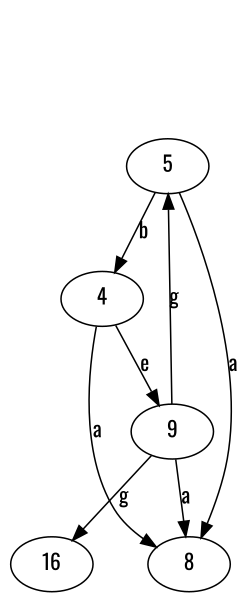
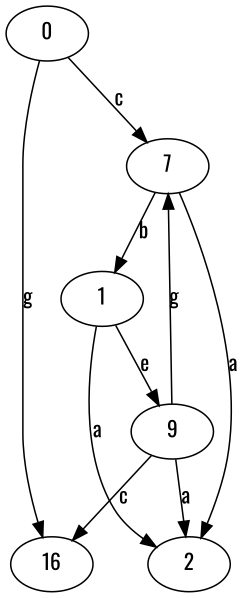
none -> (47, 34)
(168, 166) -> (168, 166)
(102, 299) -> (102, 299)
(124, 498) -> (124, 498)
(189, 564) -> (189, 564)
